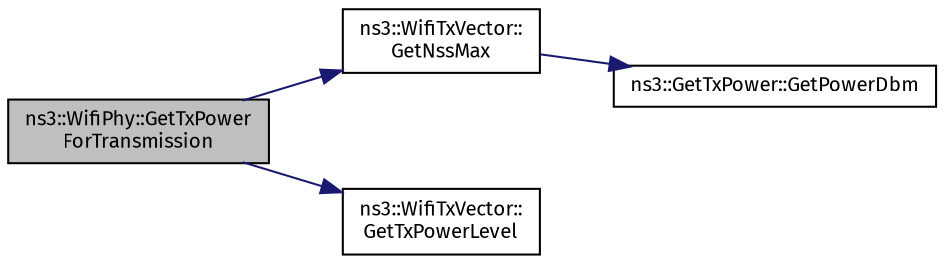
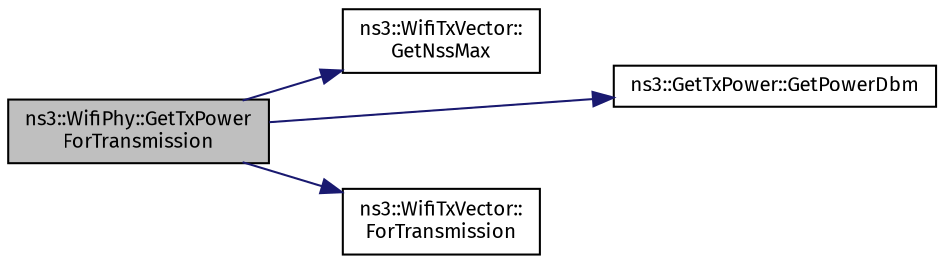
(575, 59) -> (431, 111)
(441, 222) -> (441, 222)
